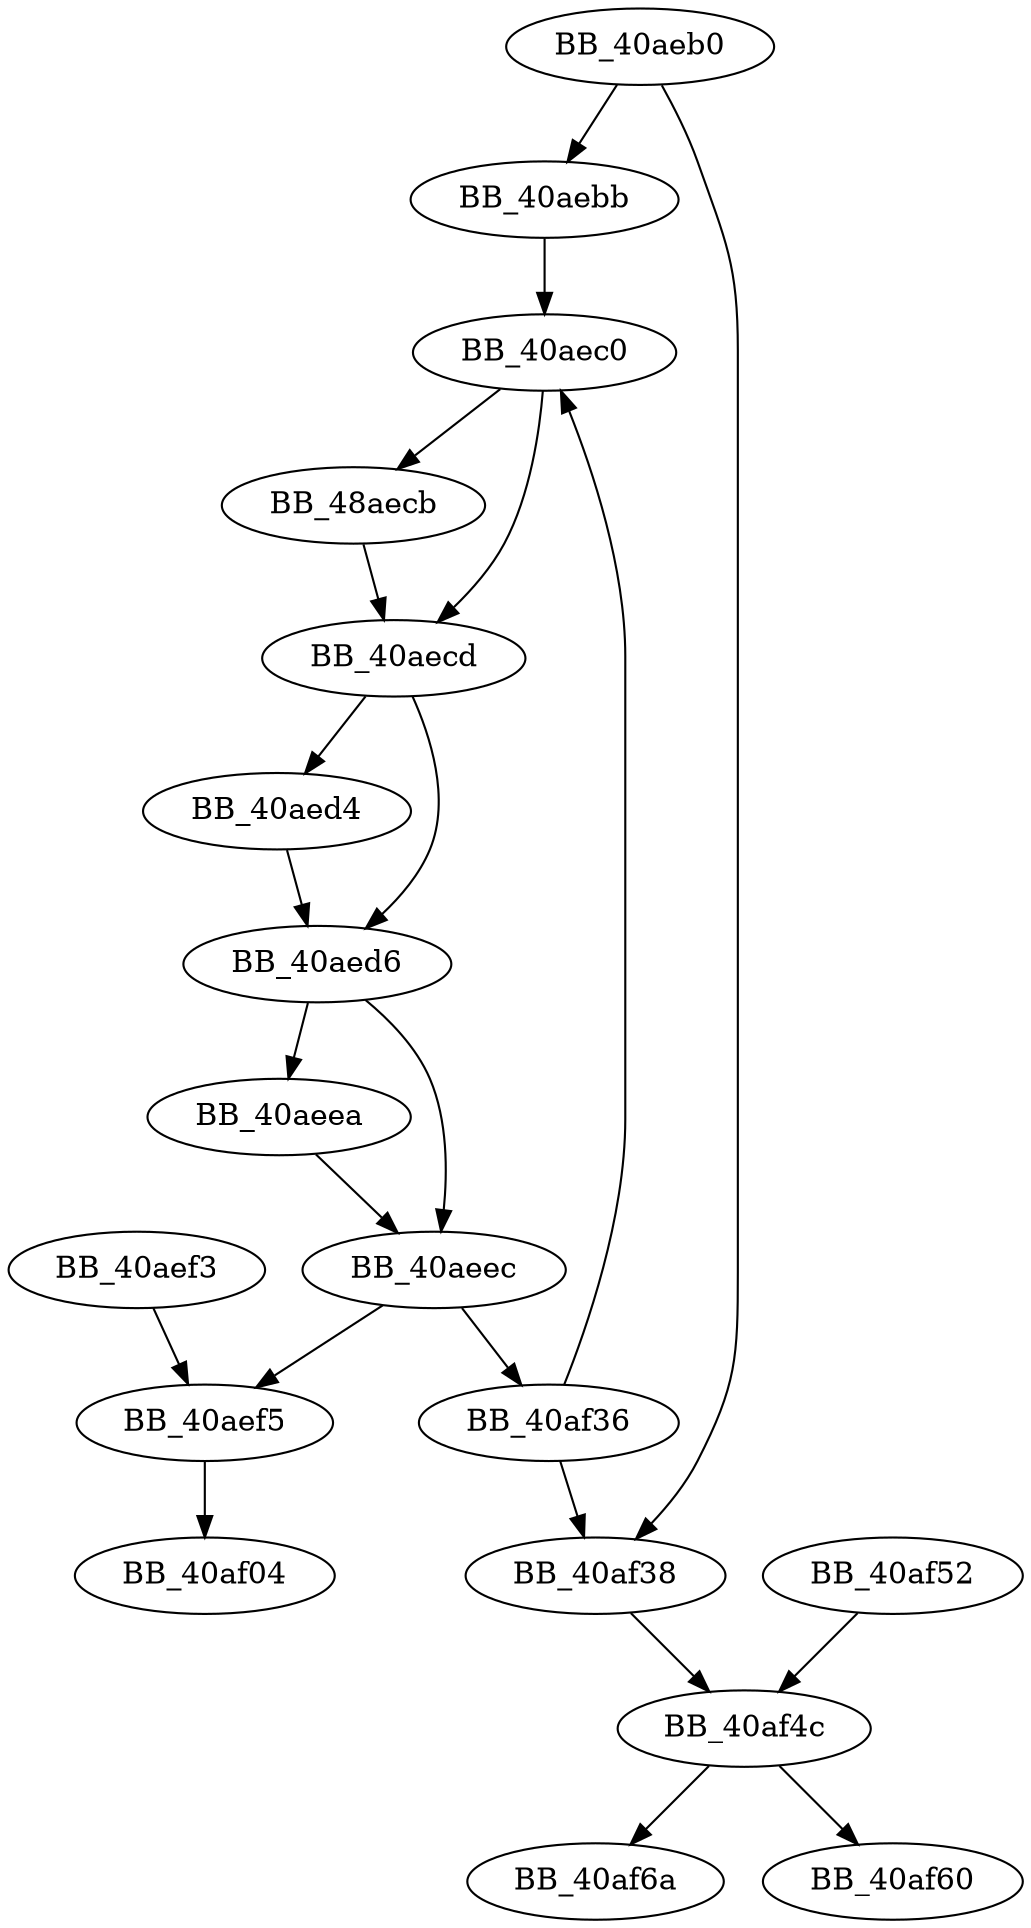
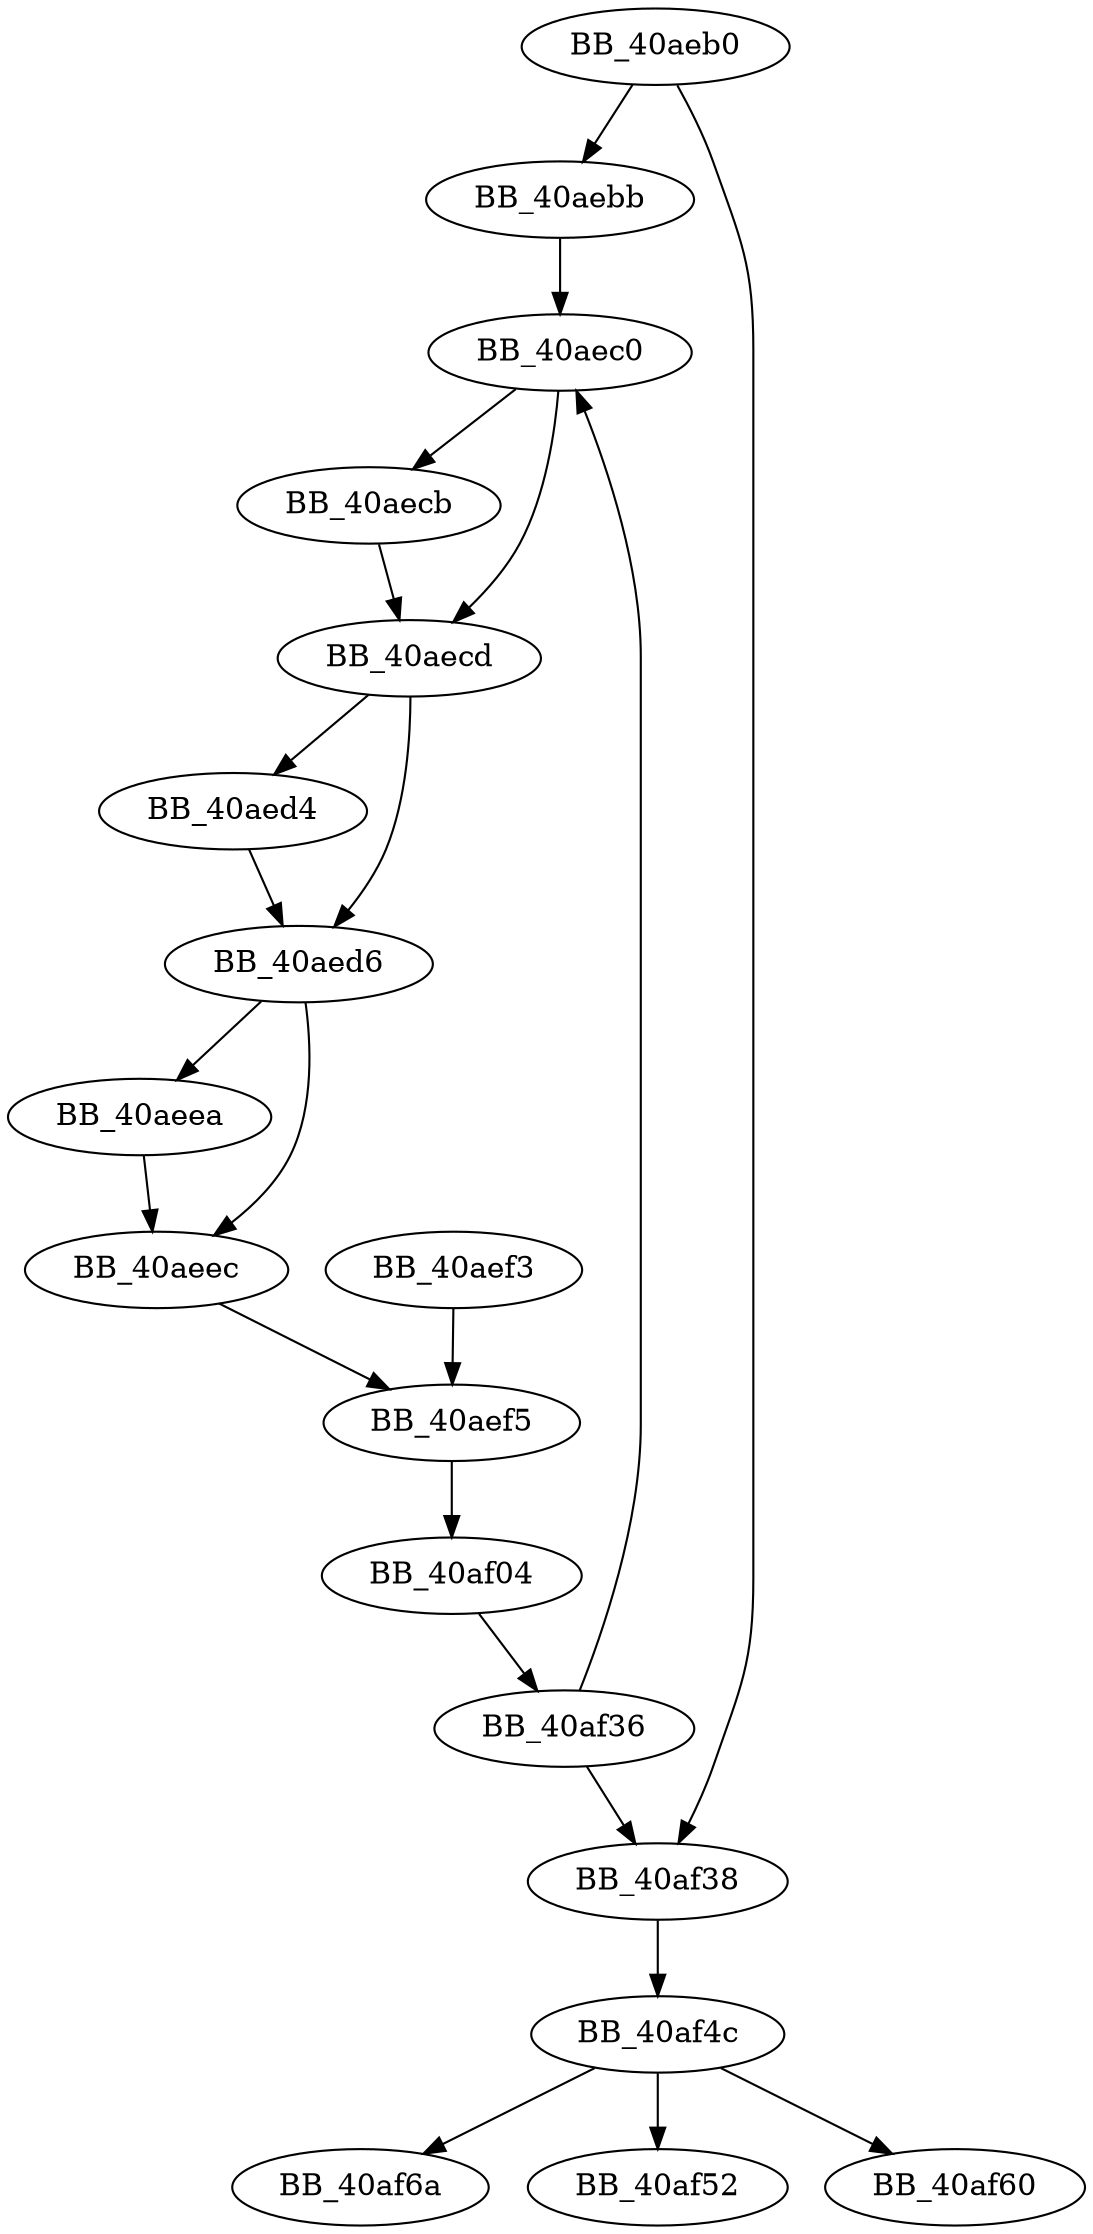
(353, 505) -> (369, 505)
(485, 1338) -> (502, 1644)
(826, 1645) -> (658, 2100)
